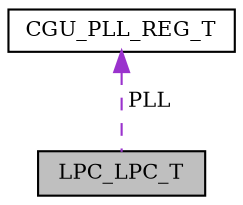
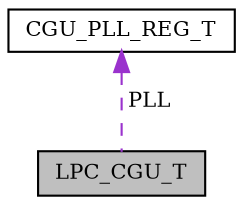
(122, 173) -> (122, 173)
